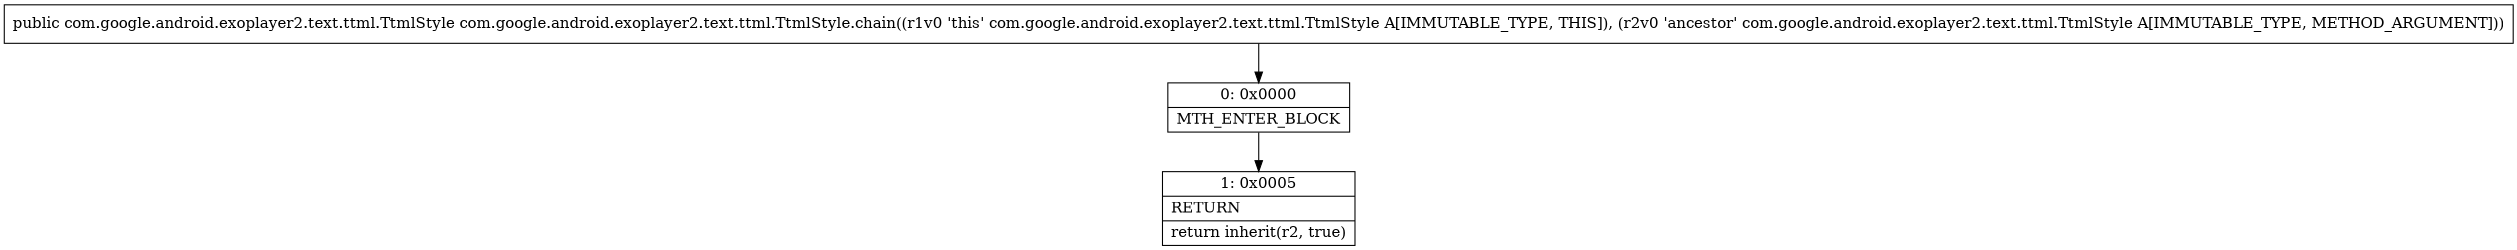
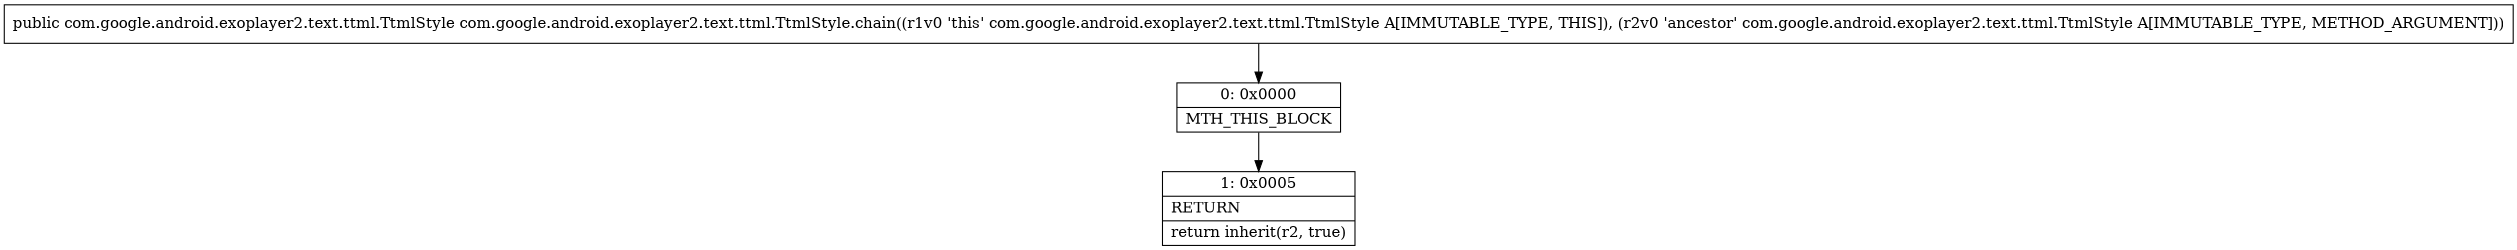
(1259, 119) -> (1259, 119)
